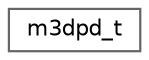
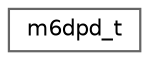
(75, 30) -> (75, 30)
